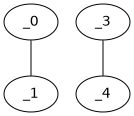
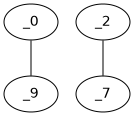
(103, 22) -> (103, 22)
(31, 94) -> (31, 94)
(103, 94) -> (103, 94)
